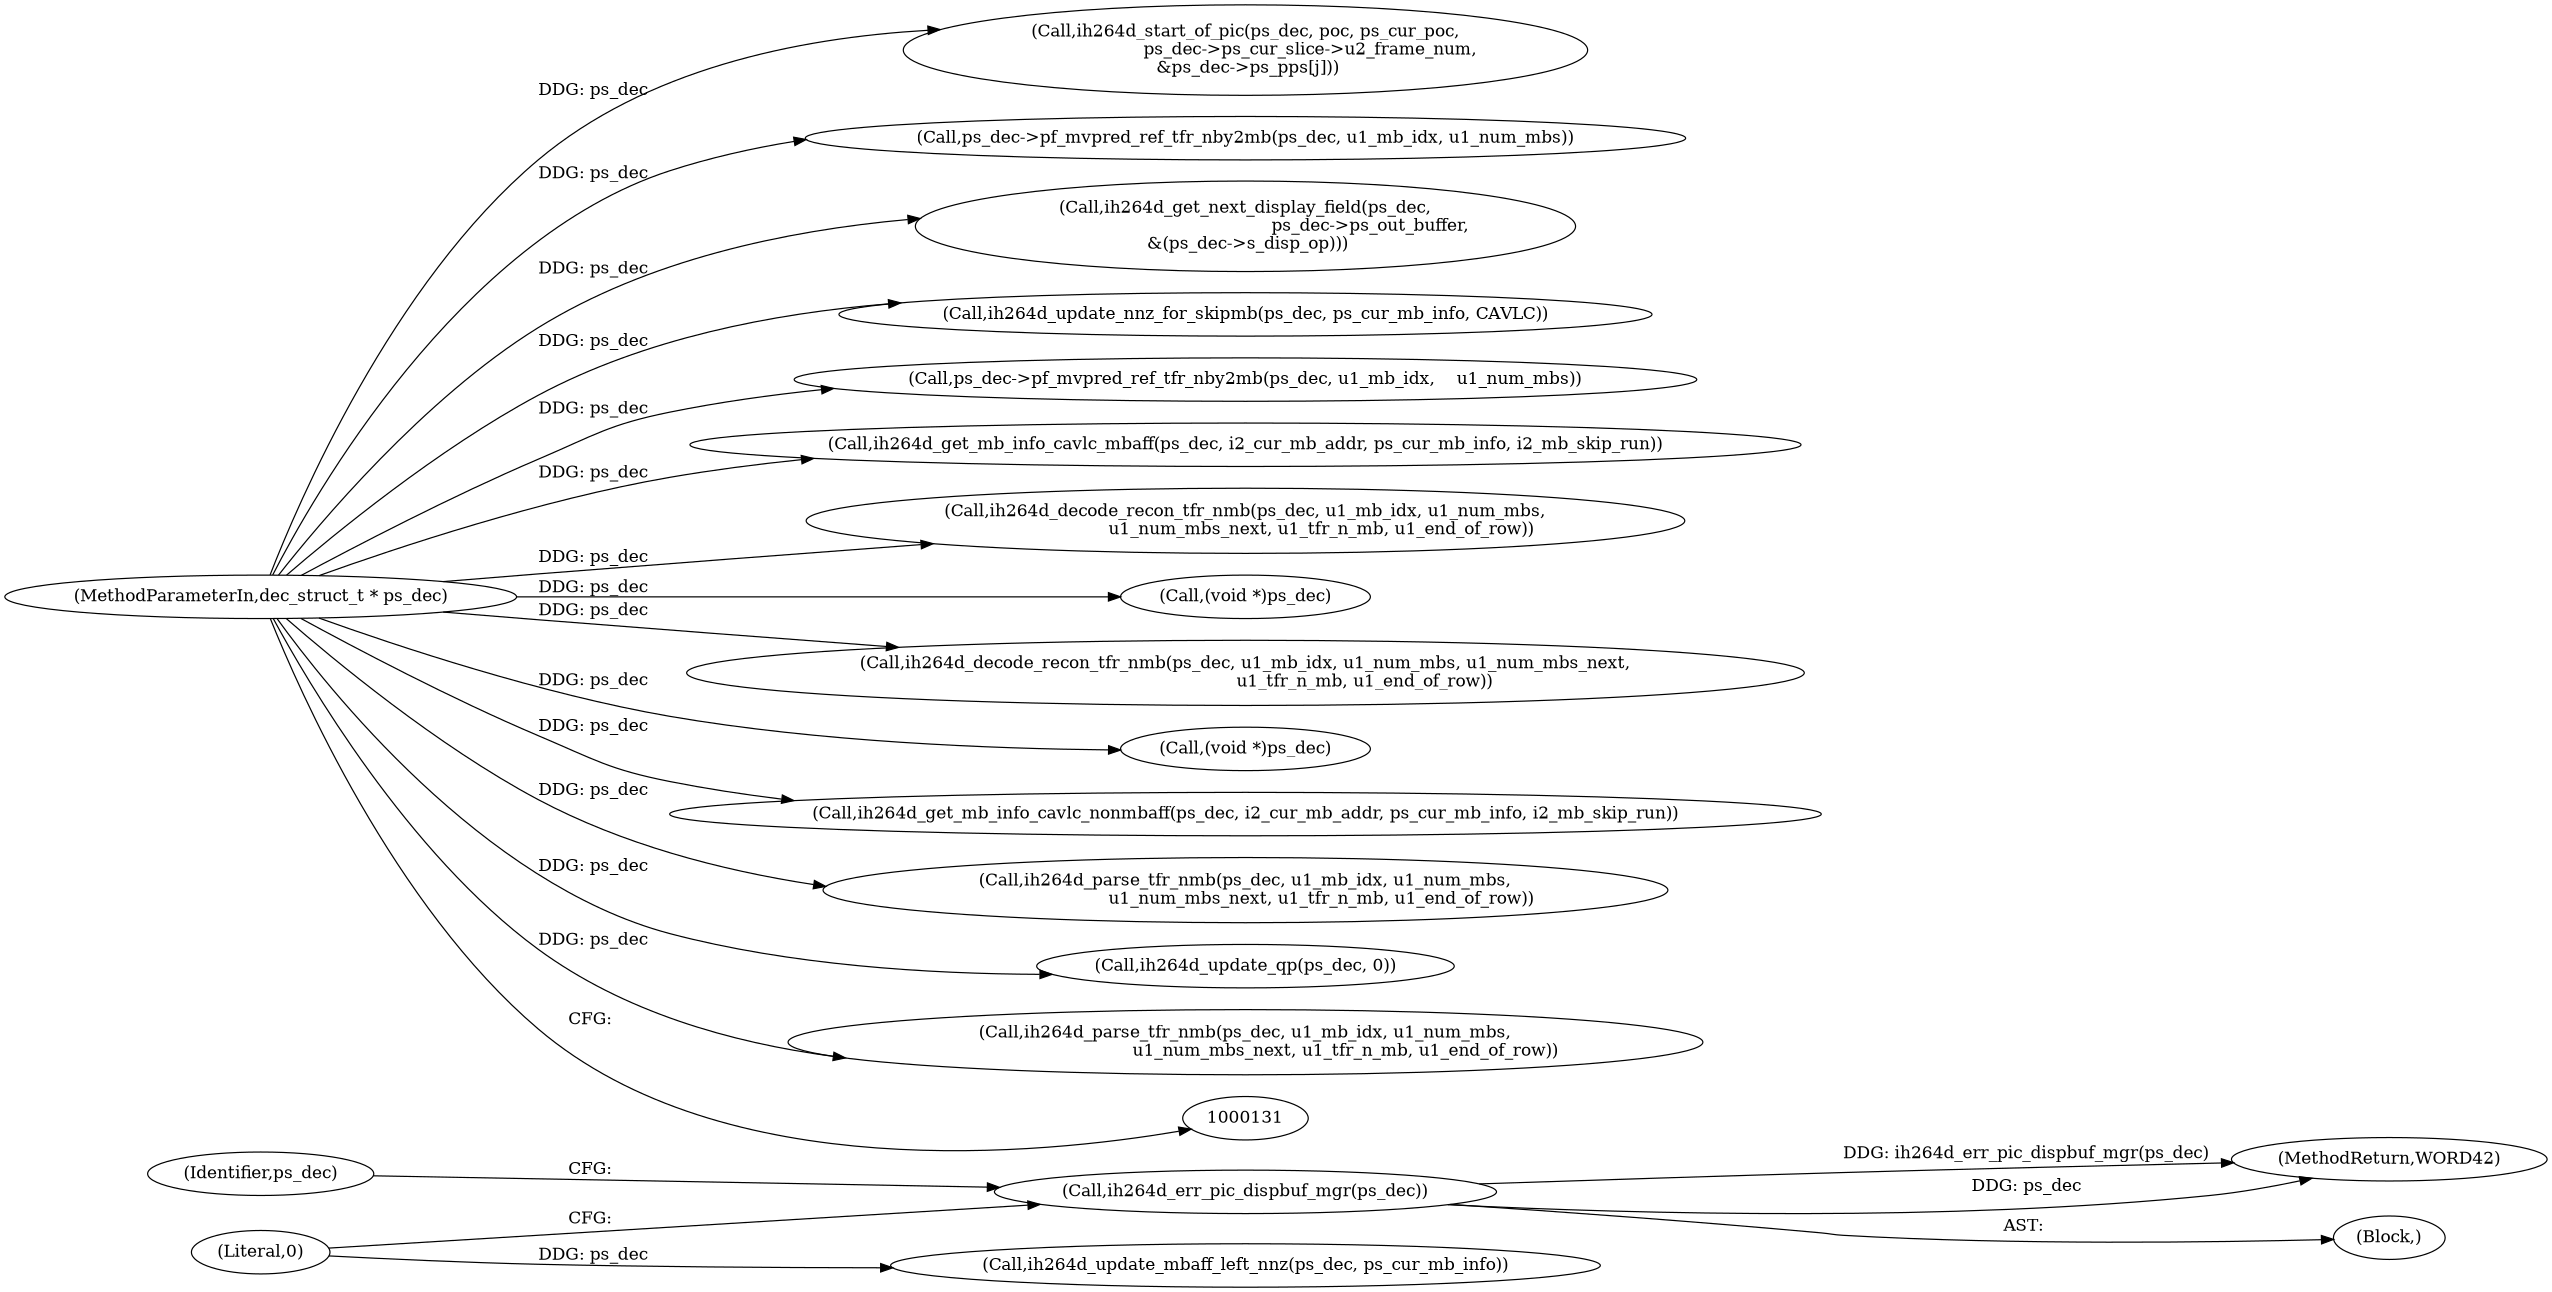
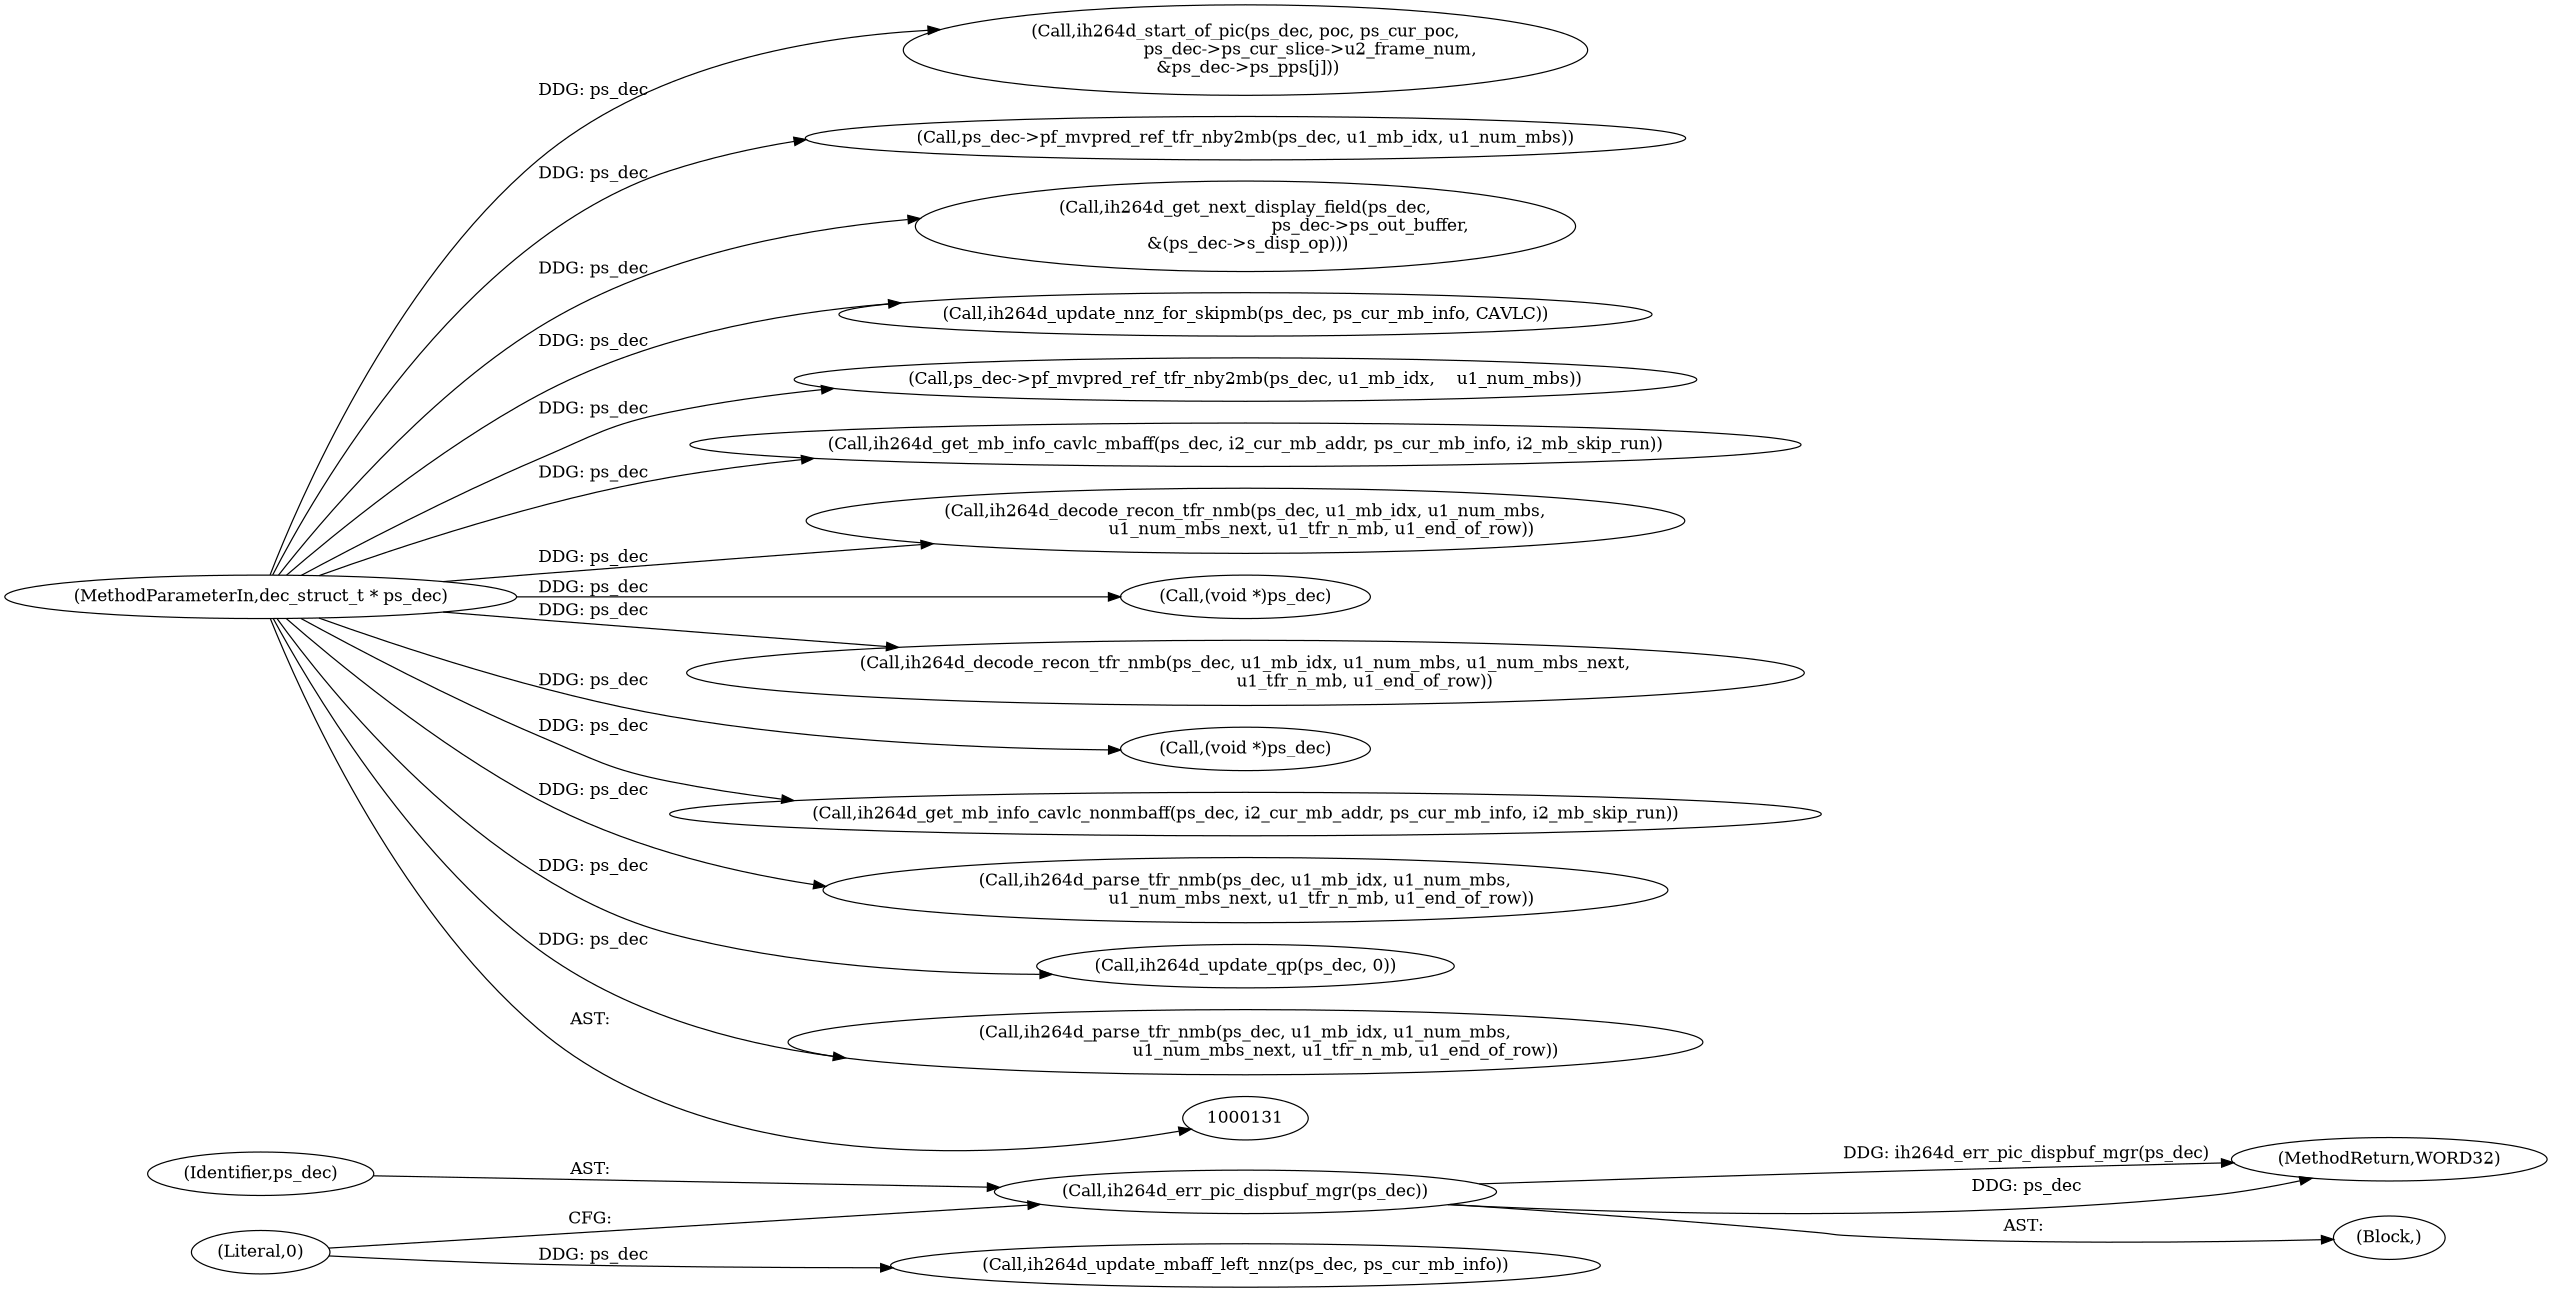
(593, 1020) -> (593, 1020)
(2389, 1159) -> (2389, 1159)
(593, 1170) -> (593, 1170)
